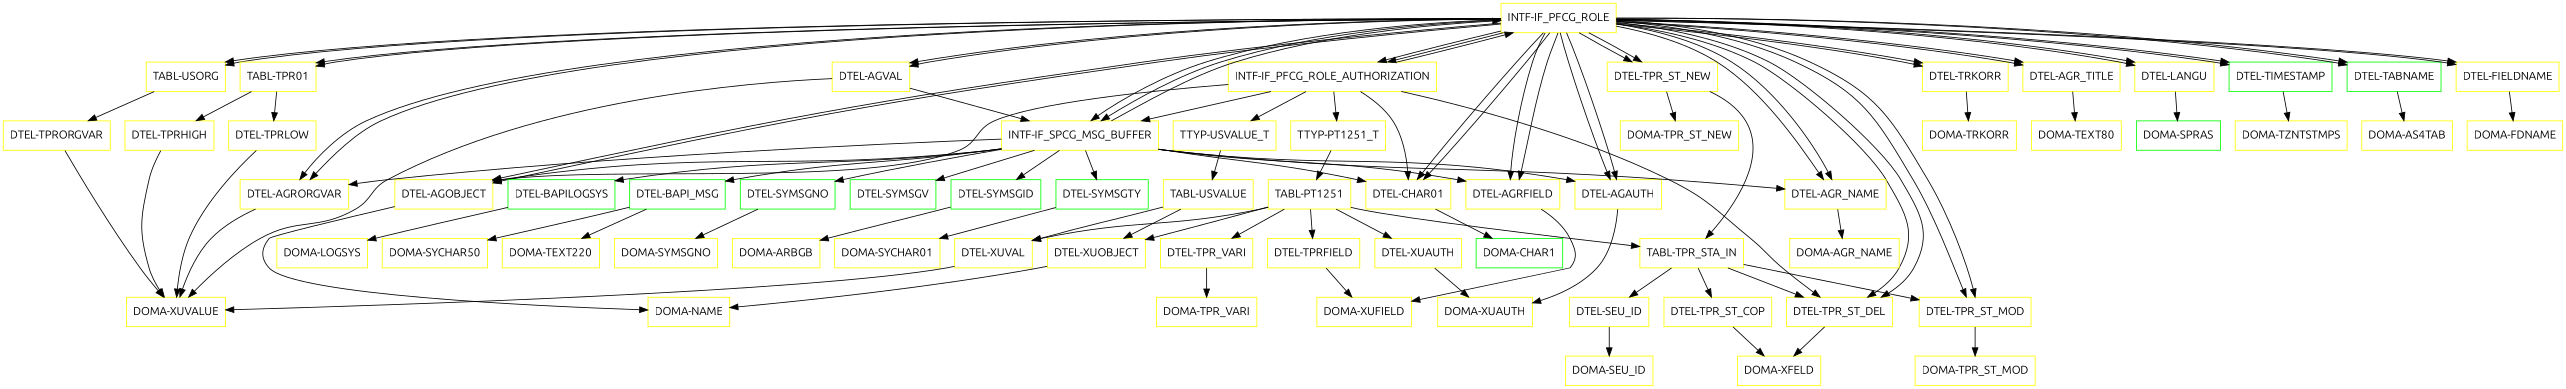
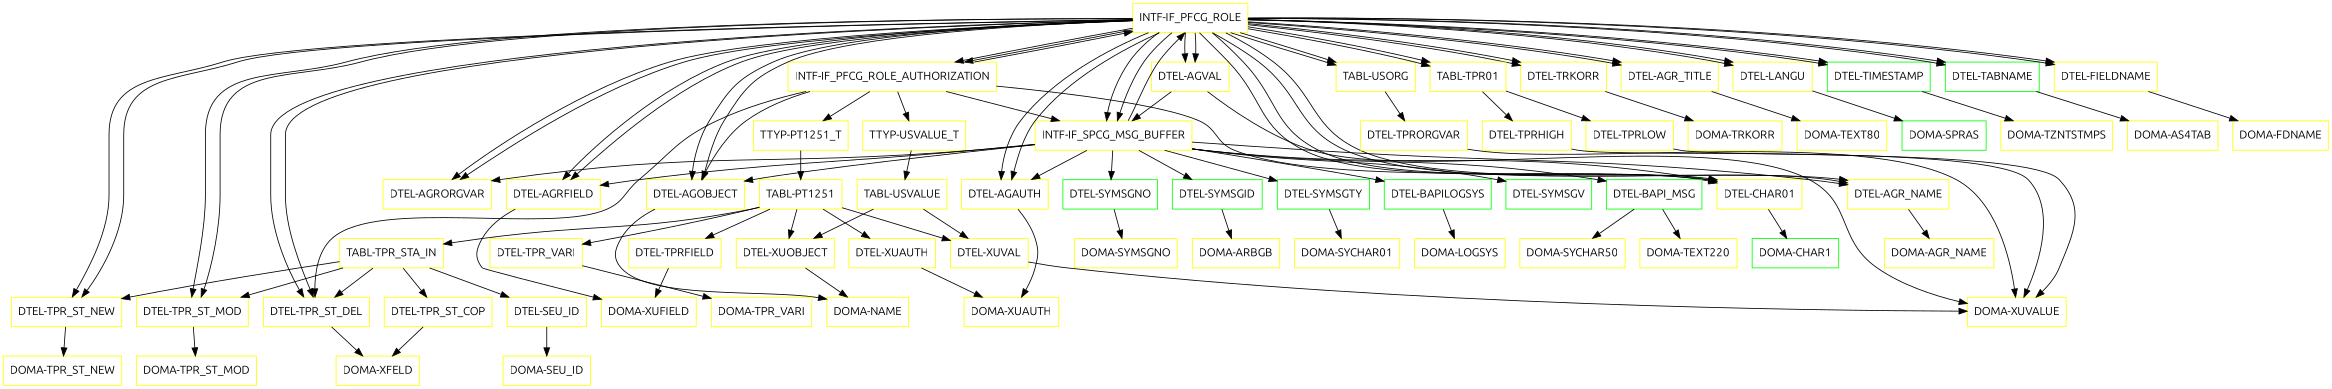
(1752, 158) -> (235, 278)
(209, 240) -> none
